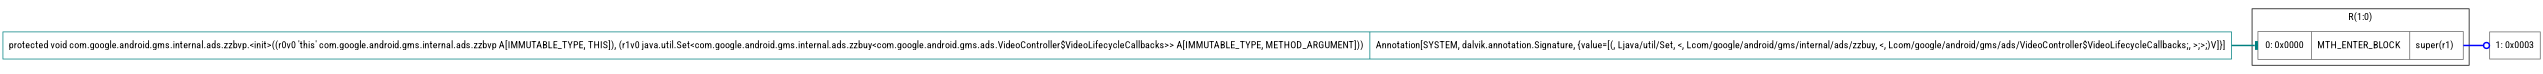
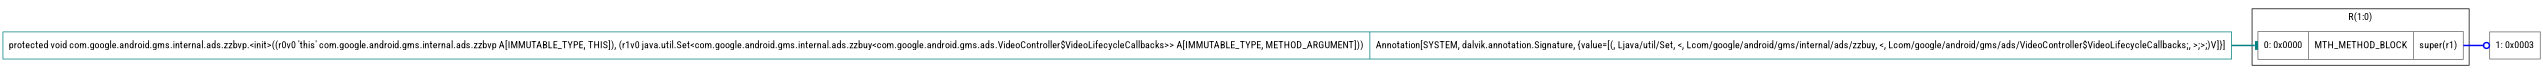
(2359, 45) -> (2361, 45)
